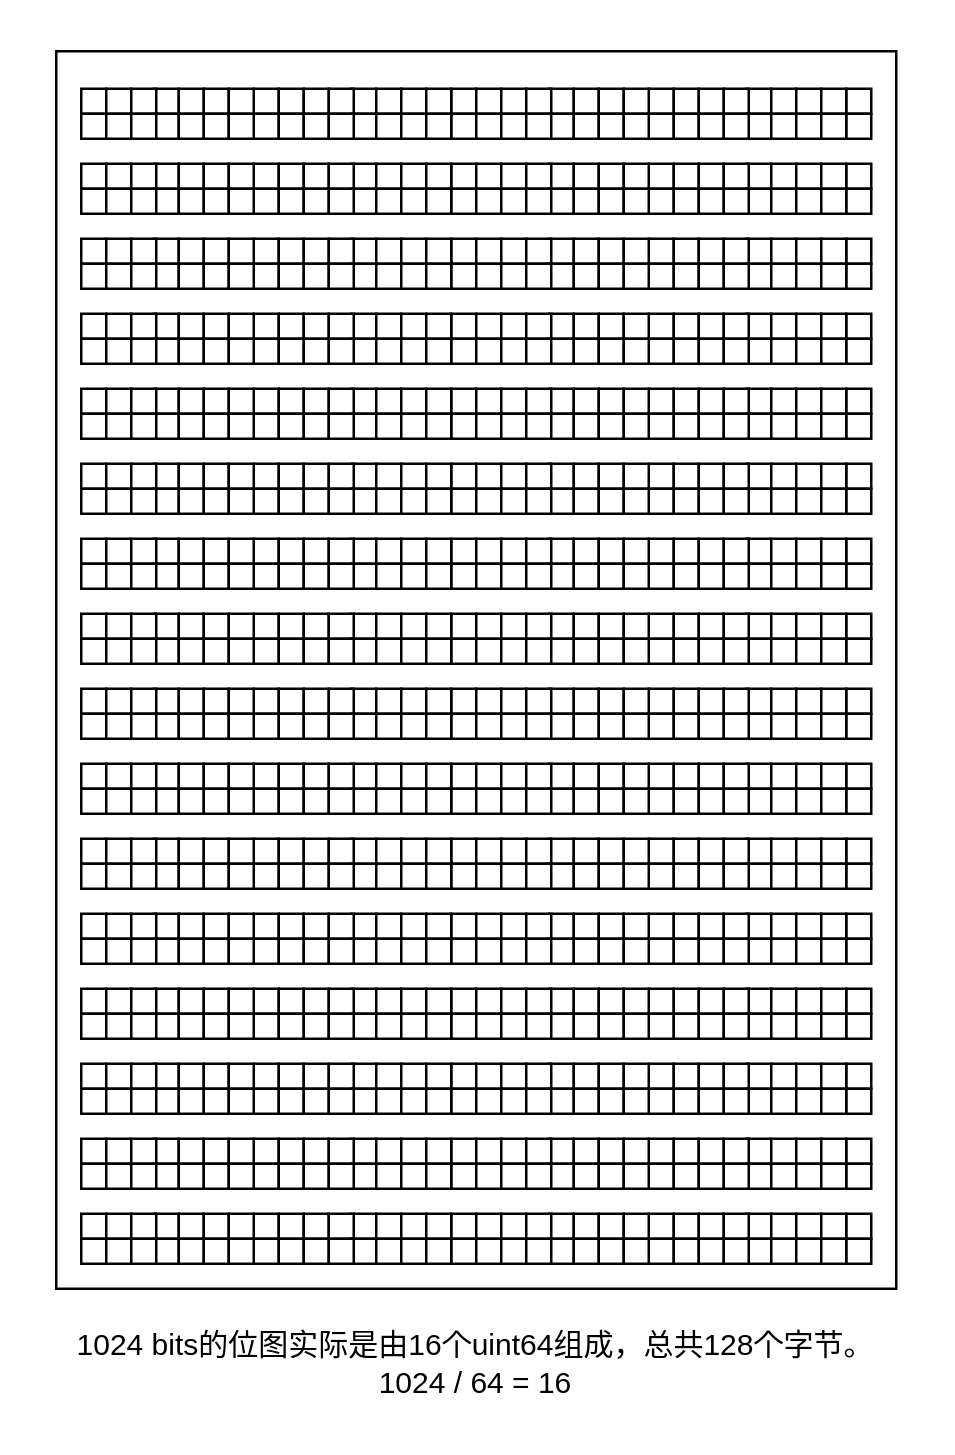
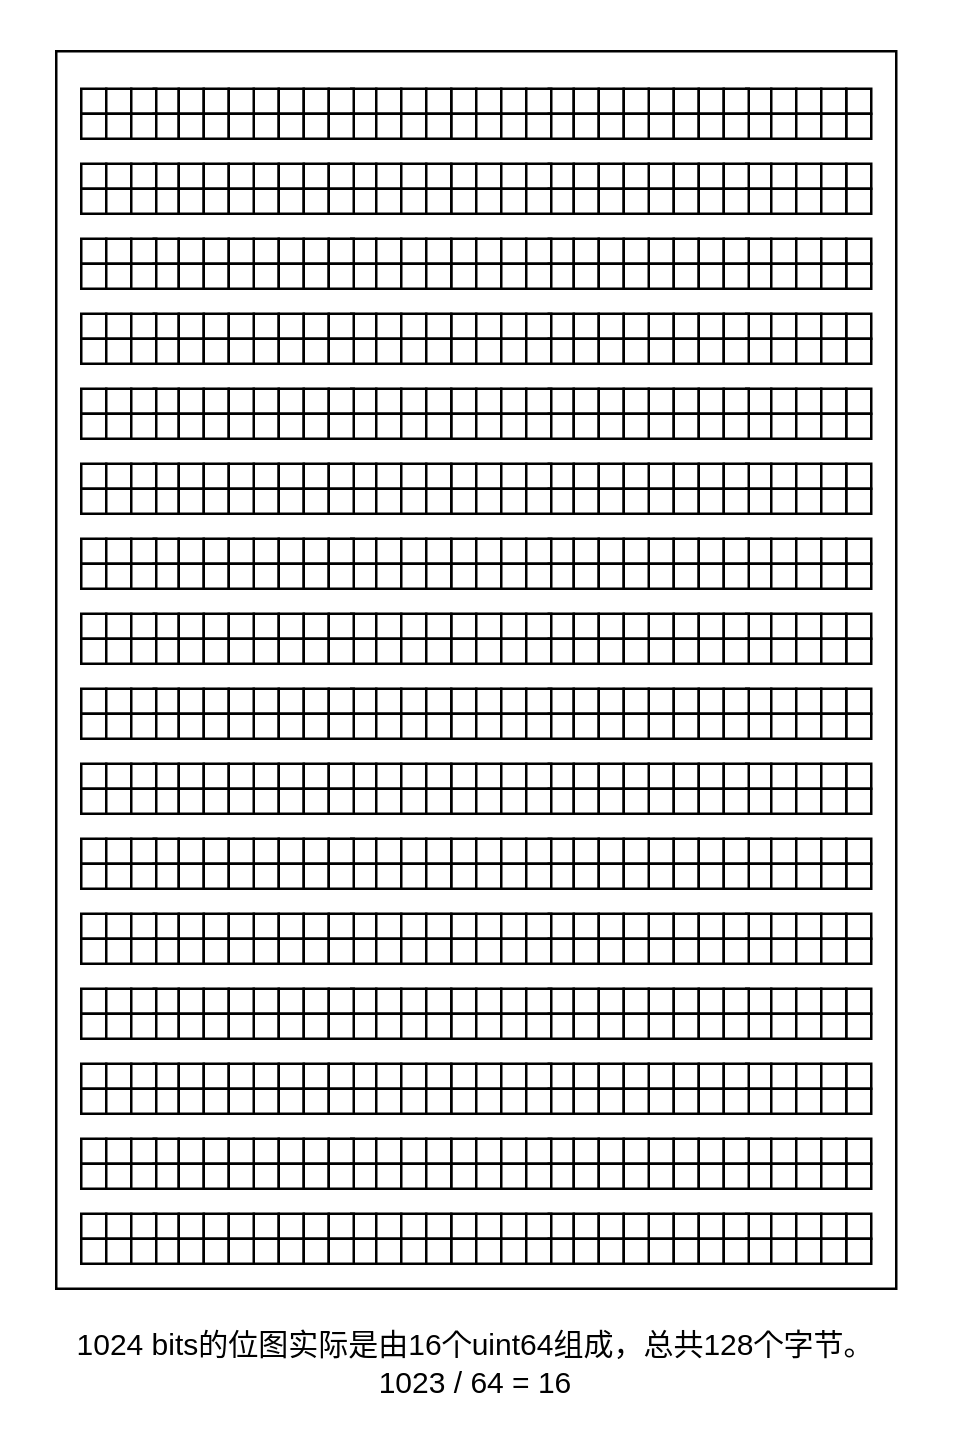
(476, 1364) -> (476, 1364)
